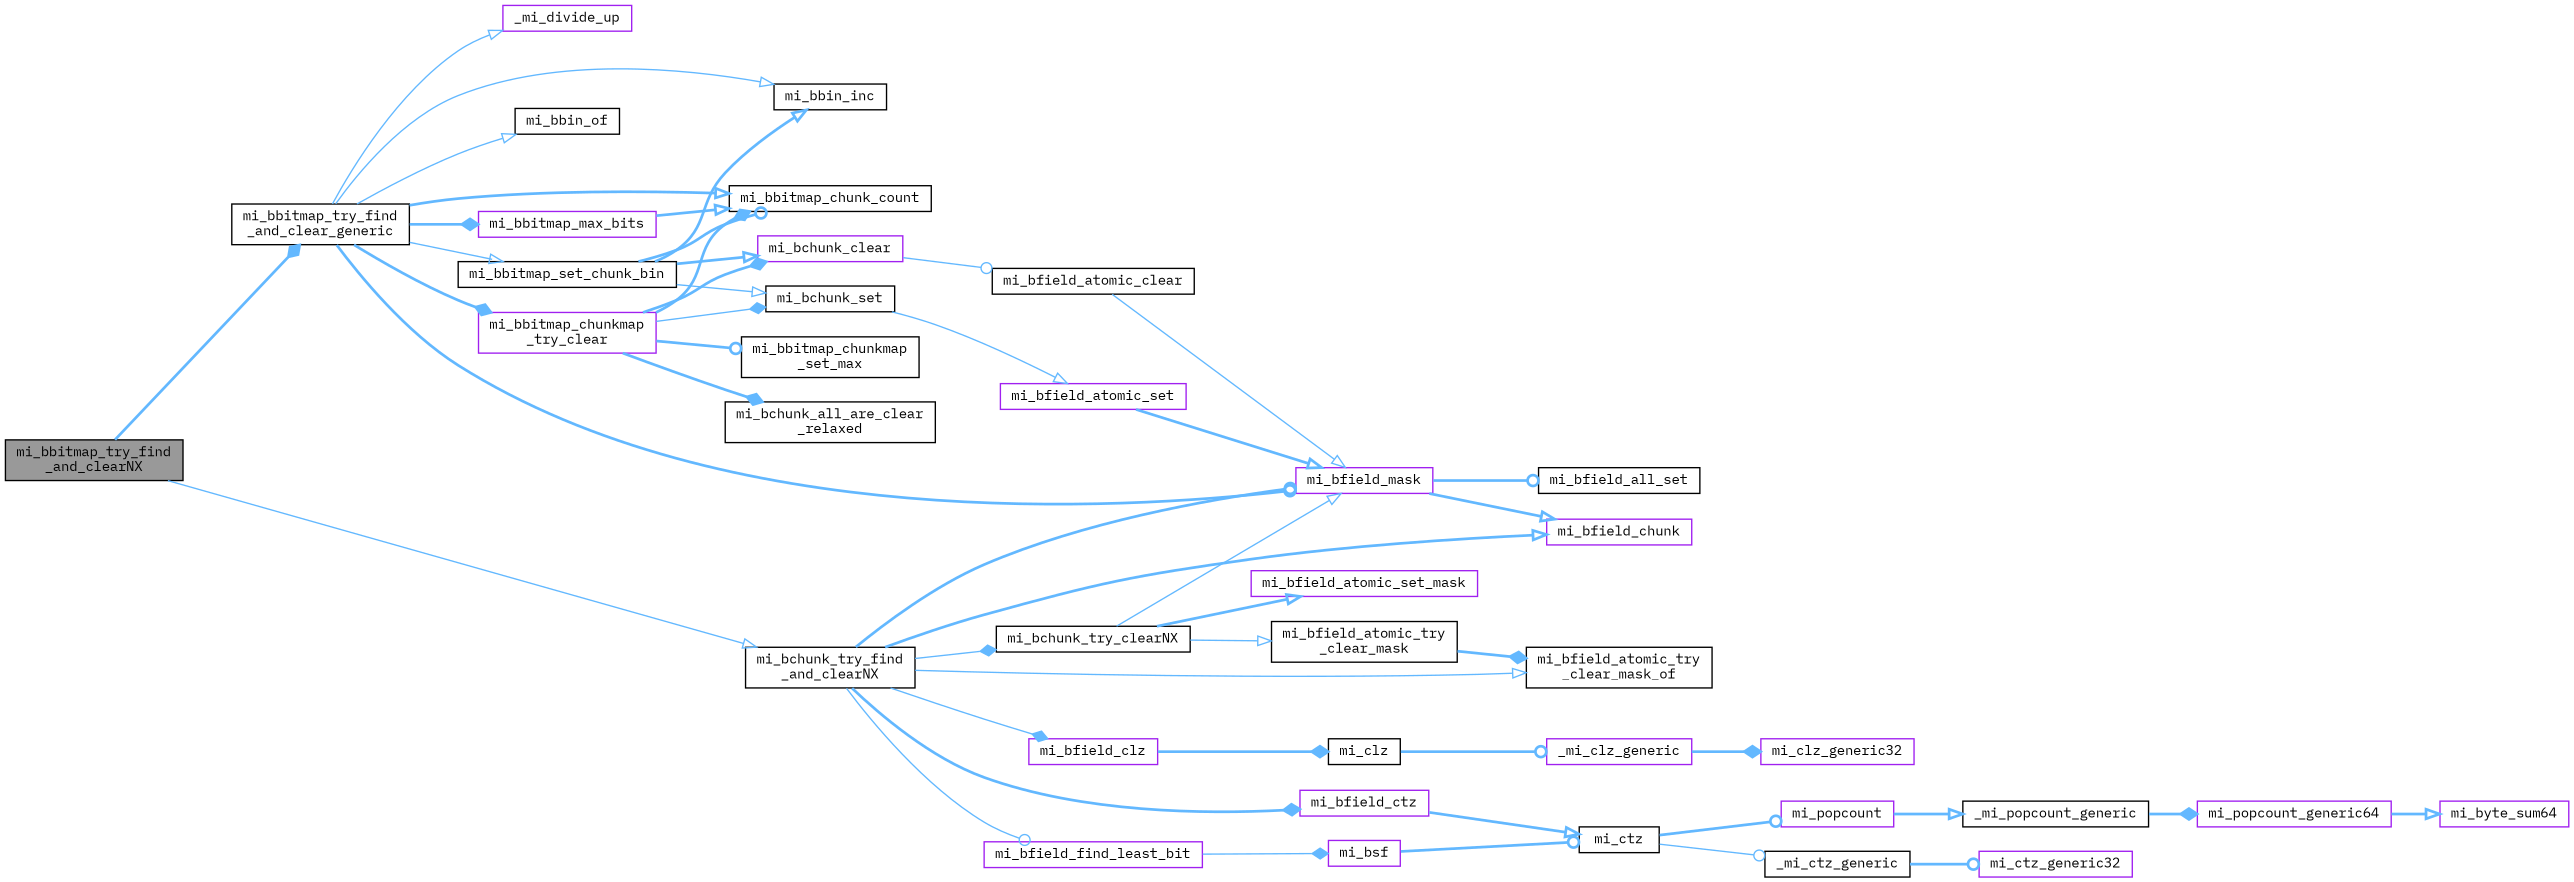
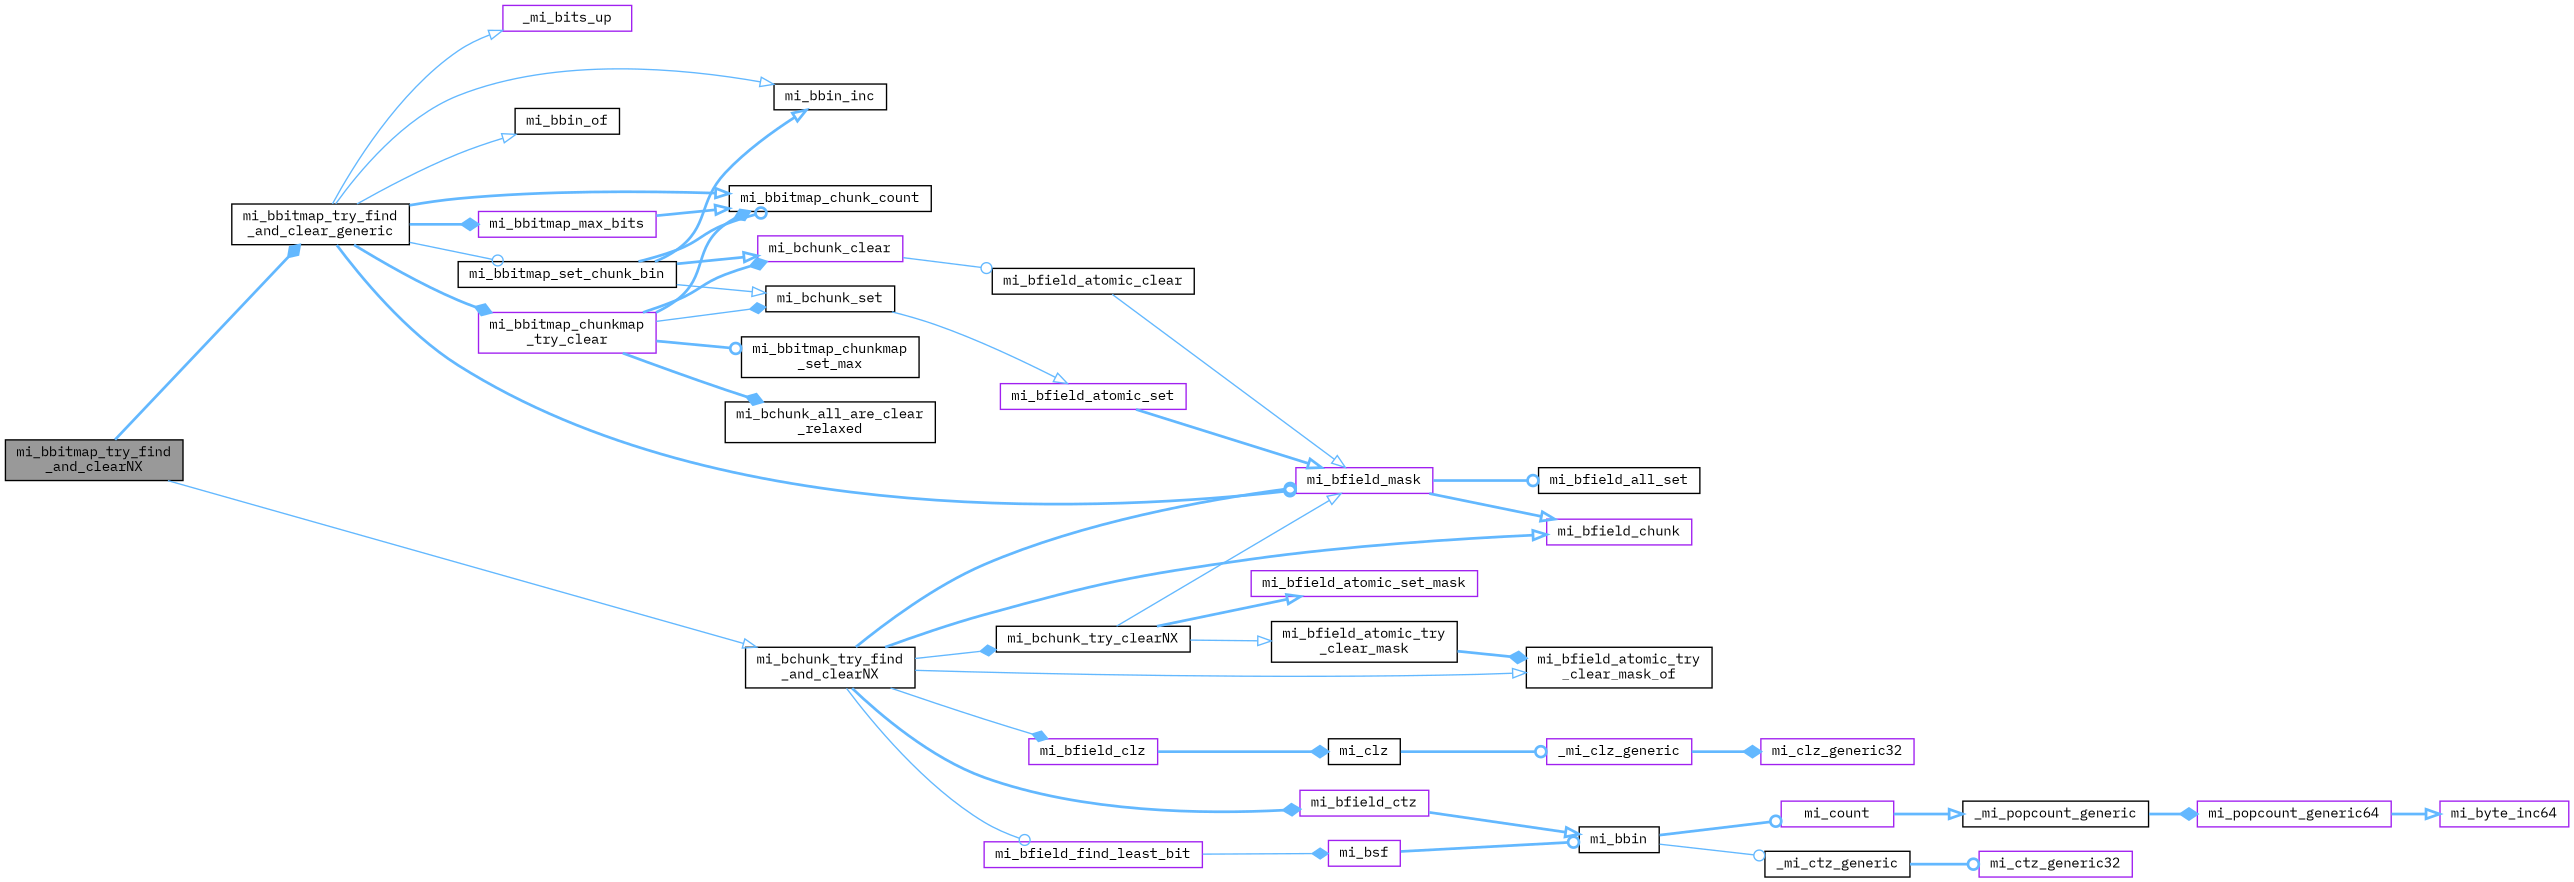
(567, 18) -> (567, 18)
(451, 251) -> (451, 251)
(1837, 814) -> (1837, 814)
(2504, 814) -> (2504, 814)
(1619, 840) -> (1619, 840)
